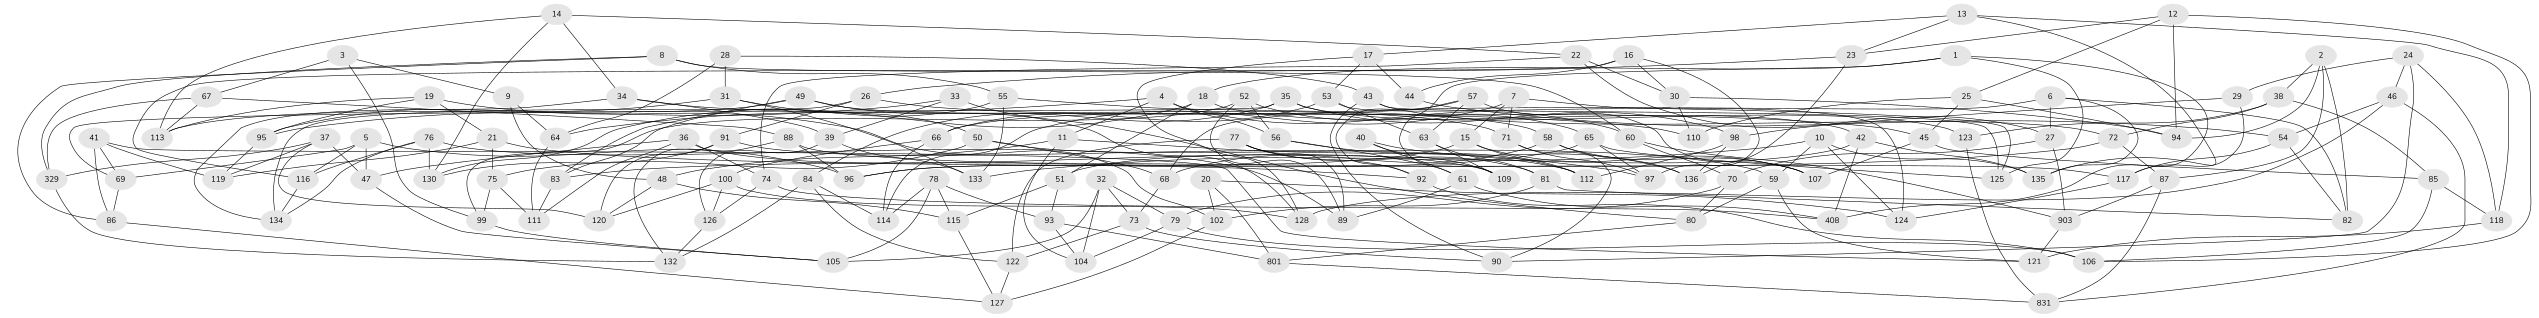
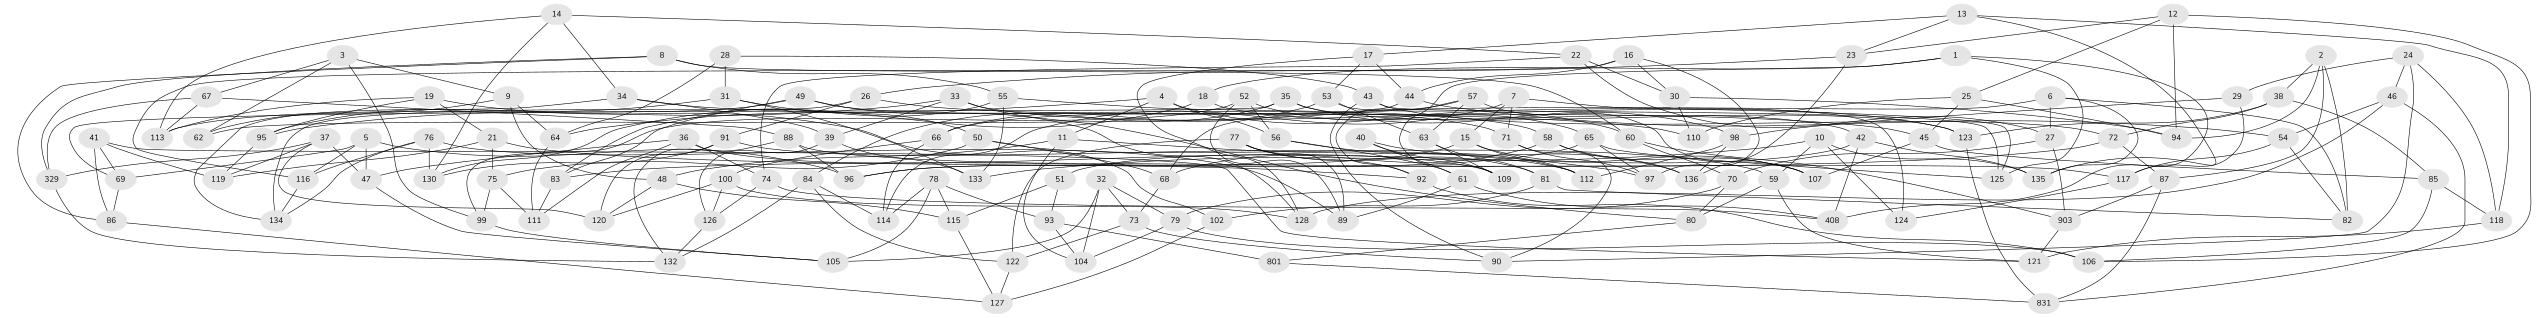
none -> (1461, 114)
none -> (199, 138)
(1132, 138) -> none
(1206, 180) -> none
